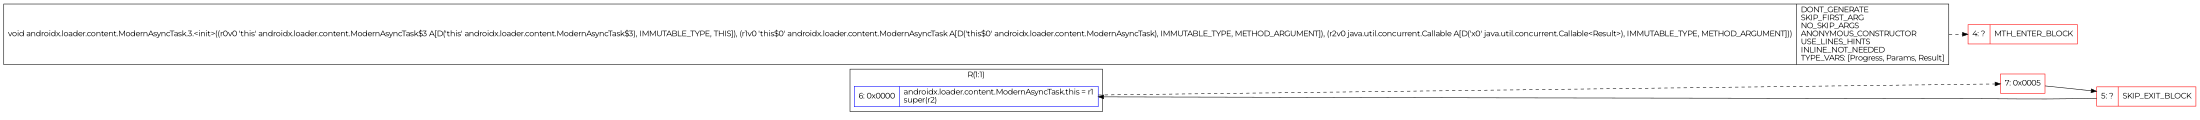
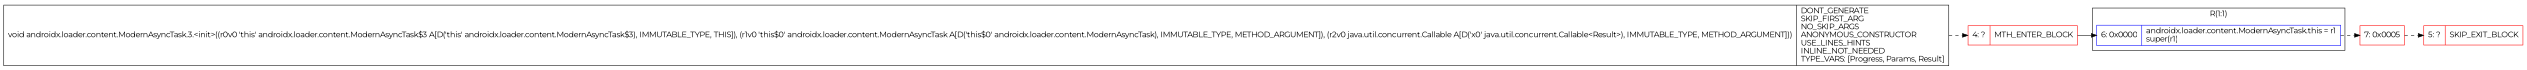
(2068, 88) -> (2411, 35)
(1600, 98) -> (2084, 35)
(921, 100) -> (2162, 39)
